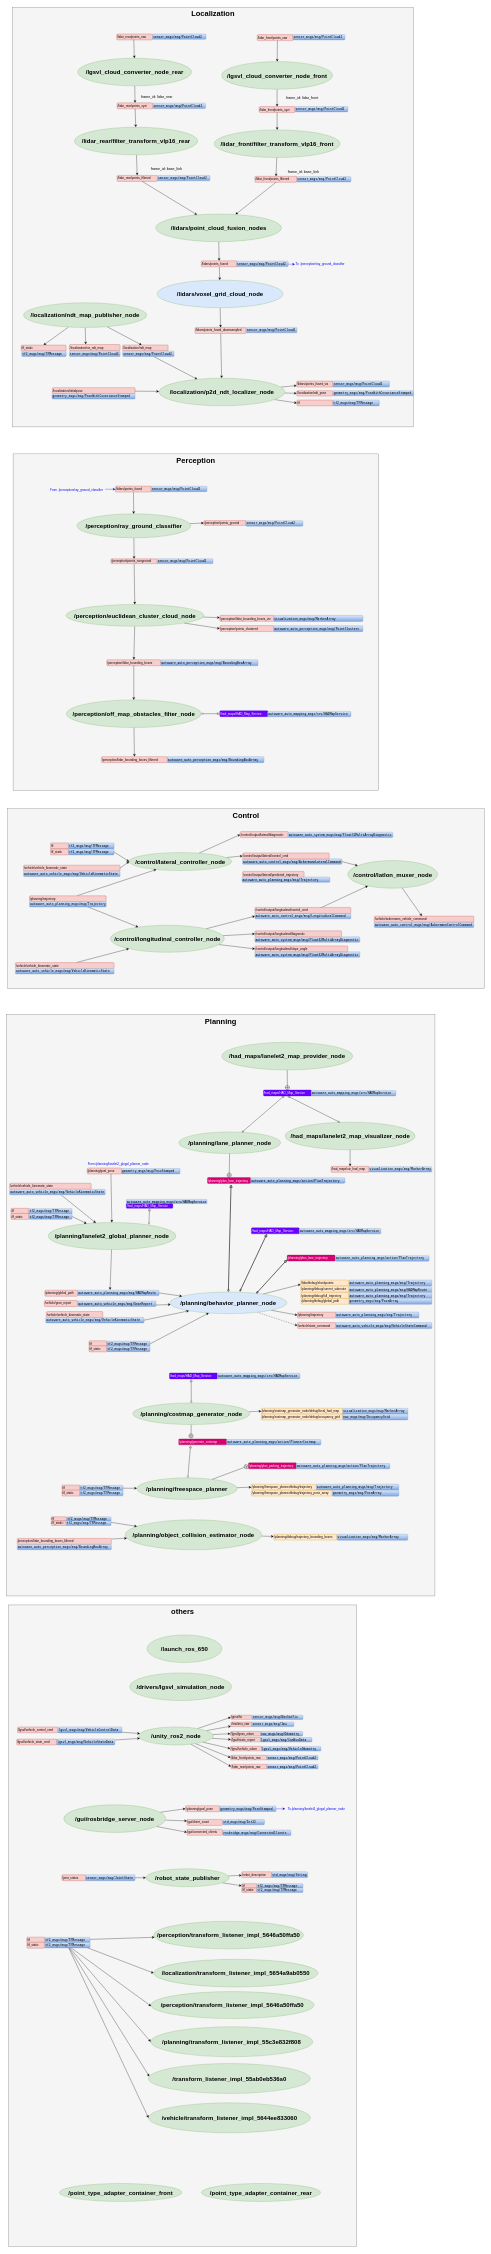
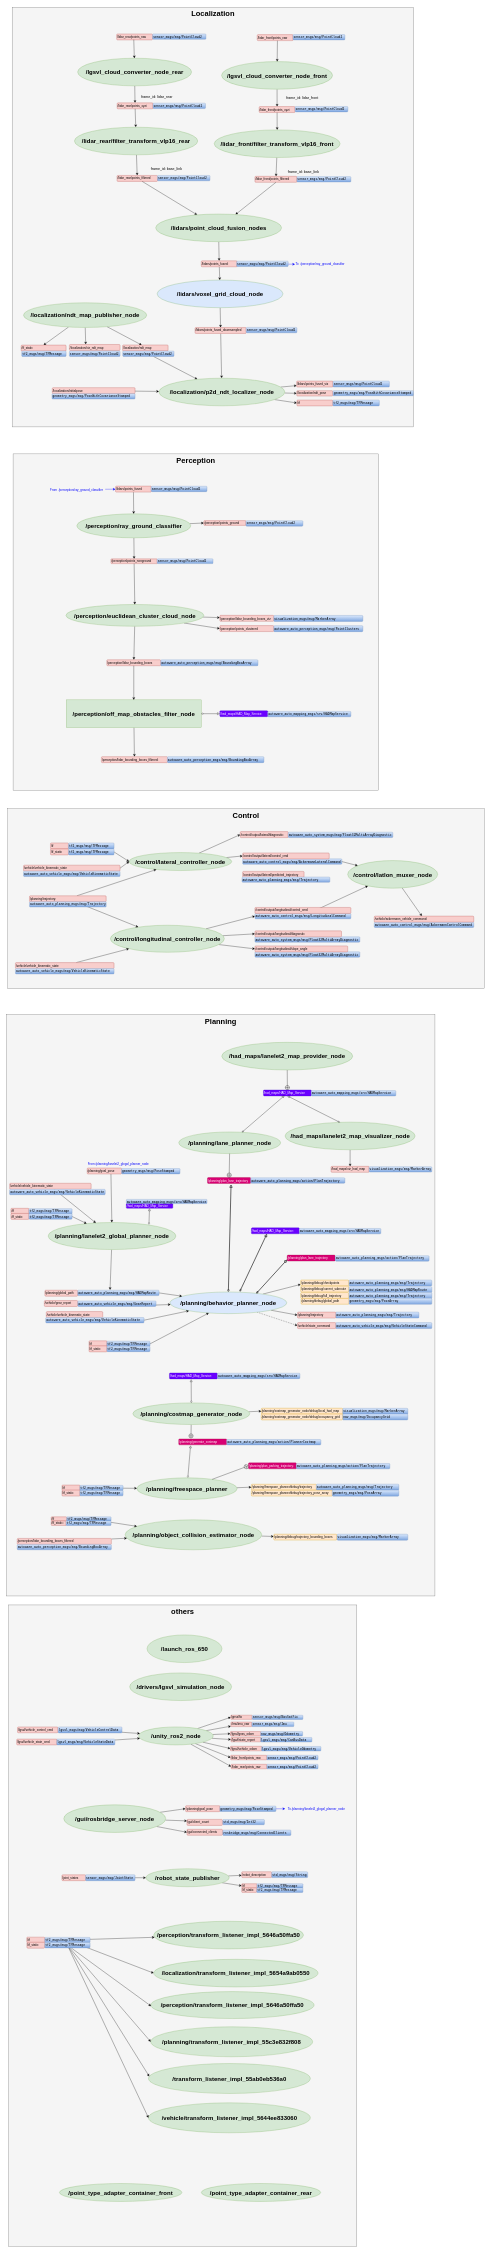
(134, 713) -> (134, 713)
(321, 1283) -> (323, 1283)
